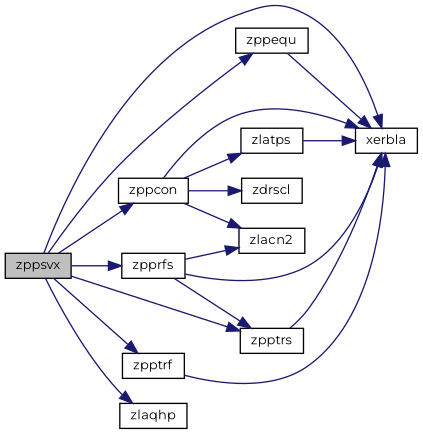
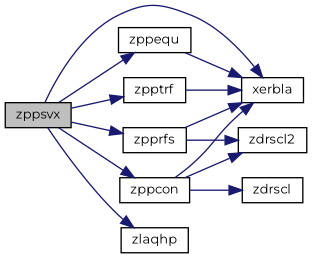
(272, 141) -> none
(272, 241) -> (273, 140)
(272, 341) -> none
